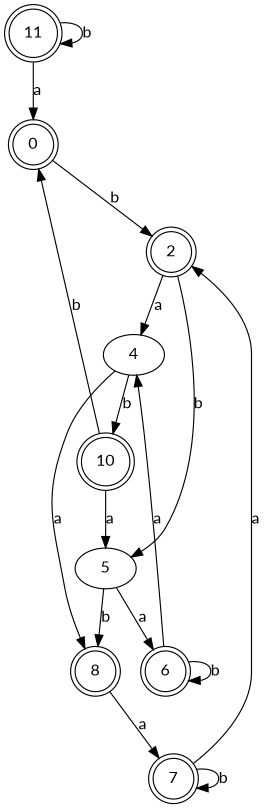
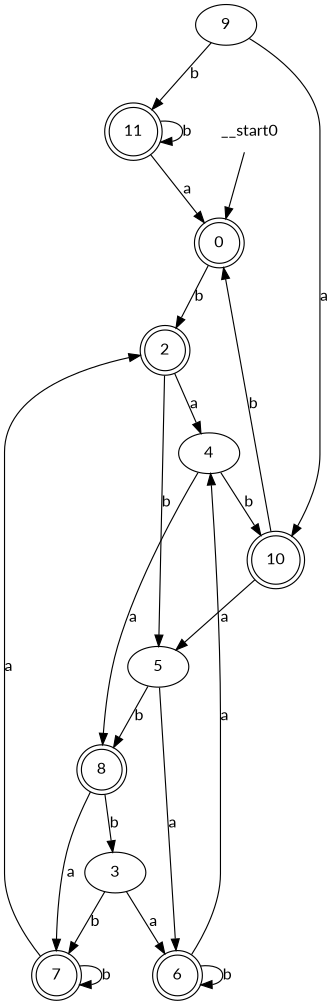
none -> (226, 25)
none -> (250, 132)
none -> (115, 873)
